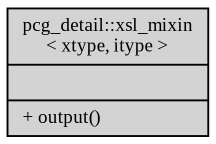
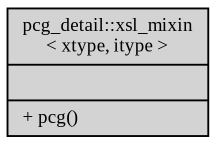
(62, 117) -> (51, 117)
